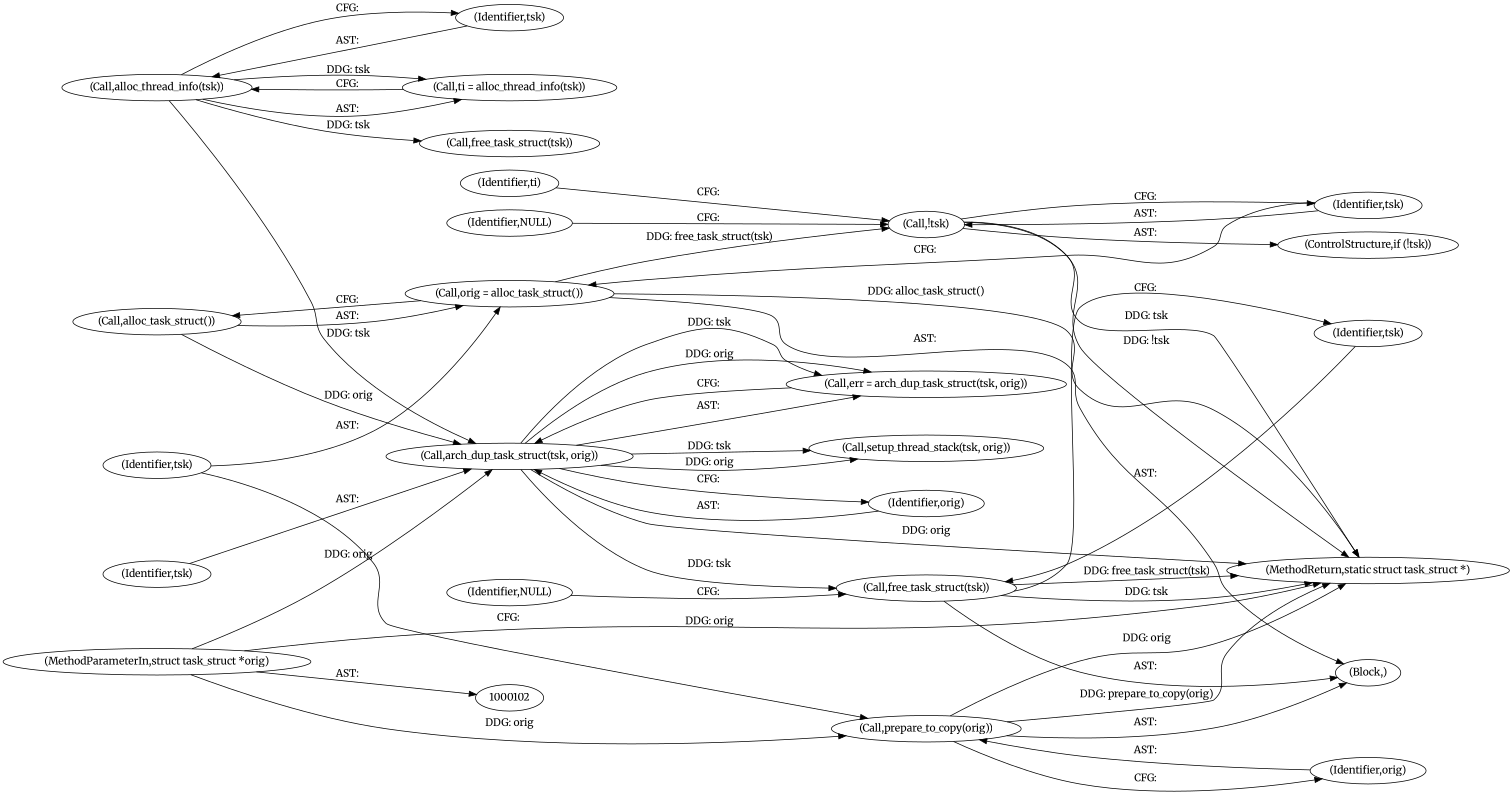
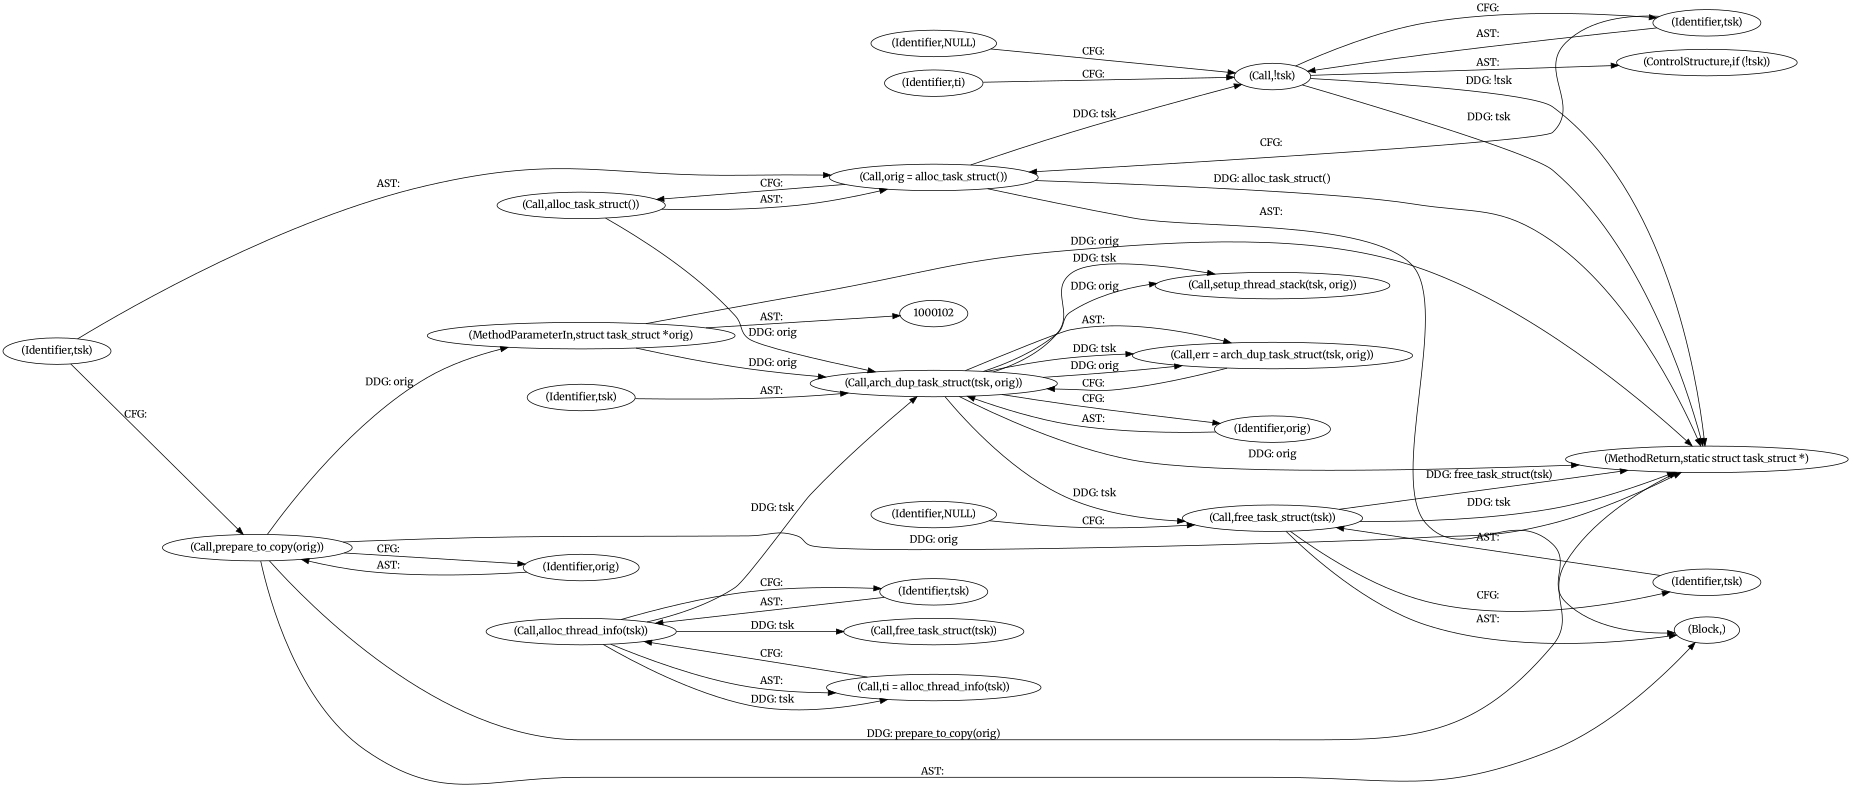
(710, 237) -> (1095, 114)
(511, 741) -> (369, 421)
